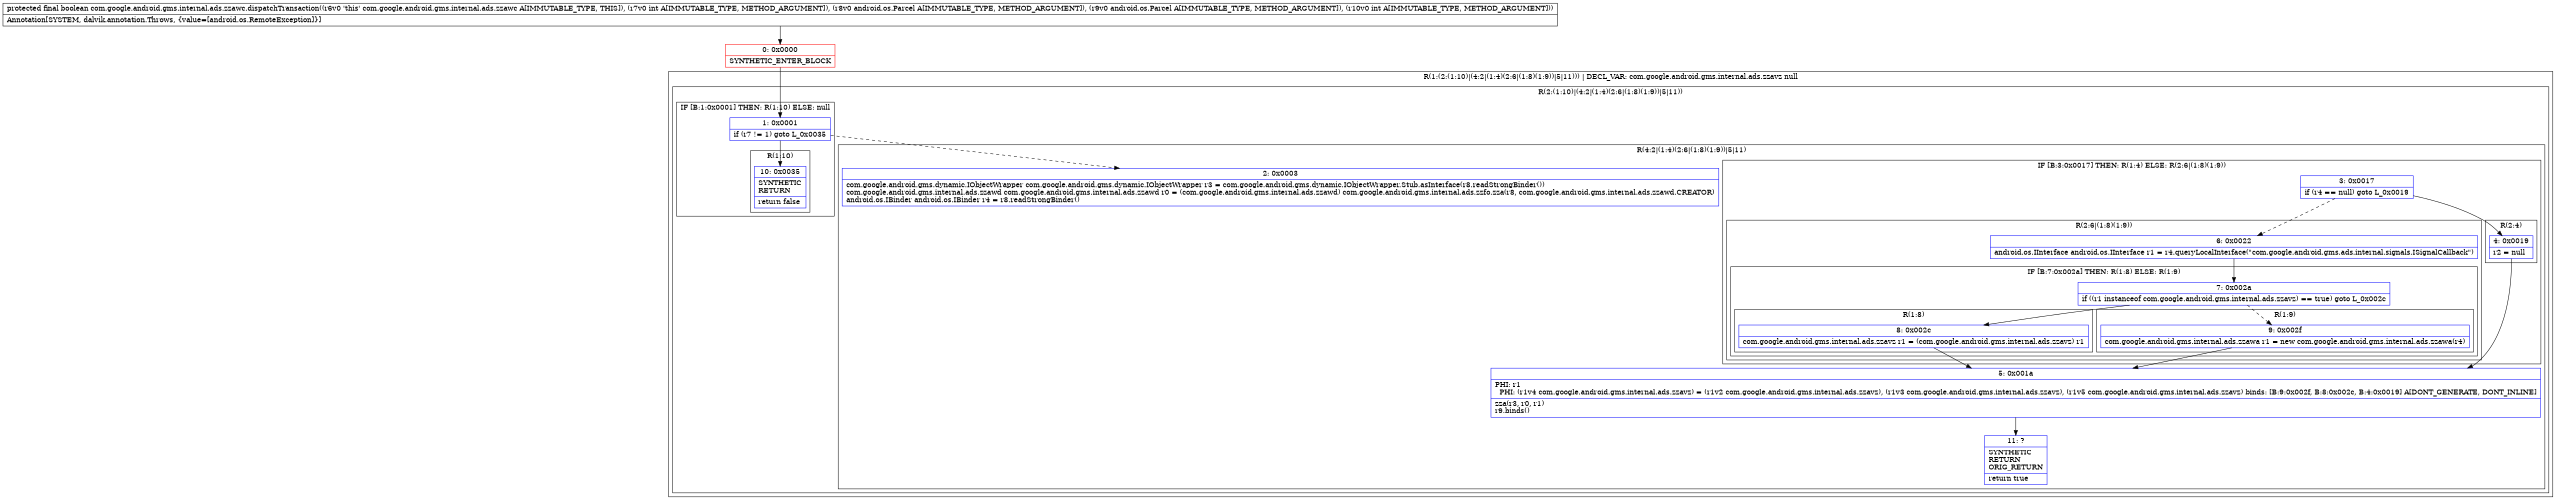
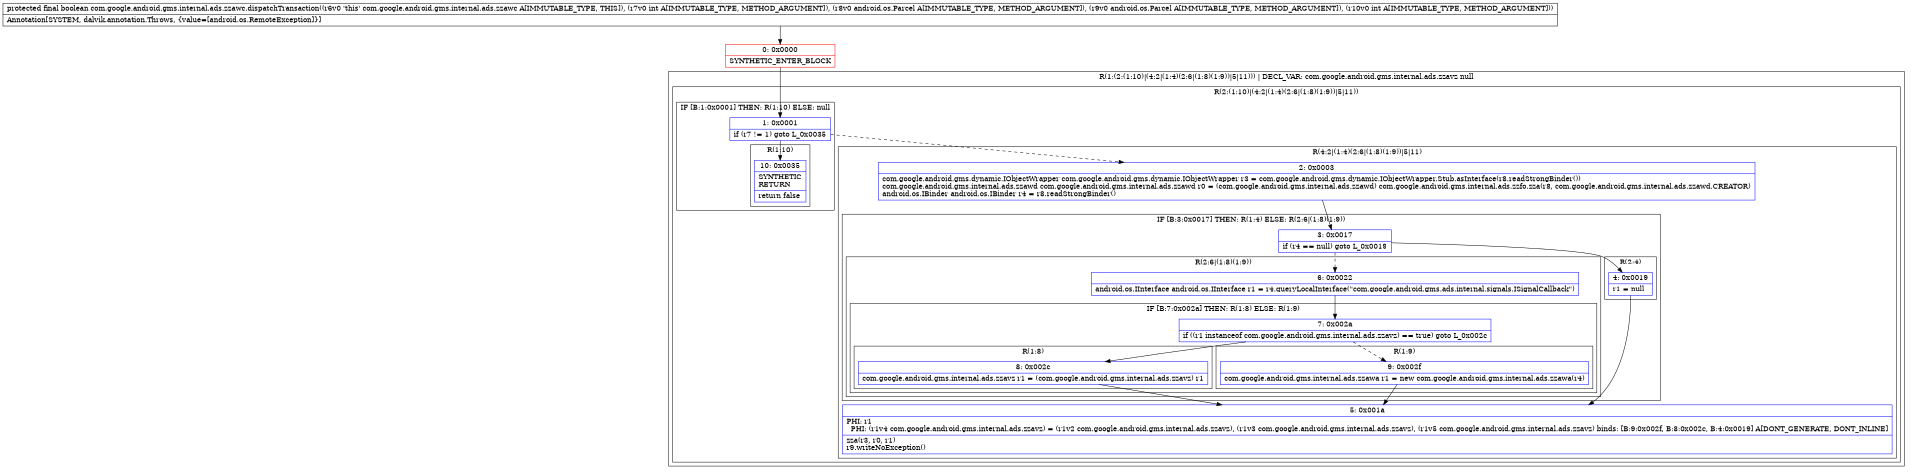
none -> (1326, 211)
(2509, 253) -> (1629, 289)
(1512, 411) -> (886, 448)
(2016, 460) -> none
